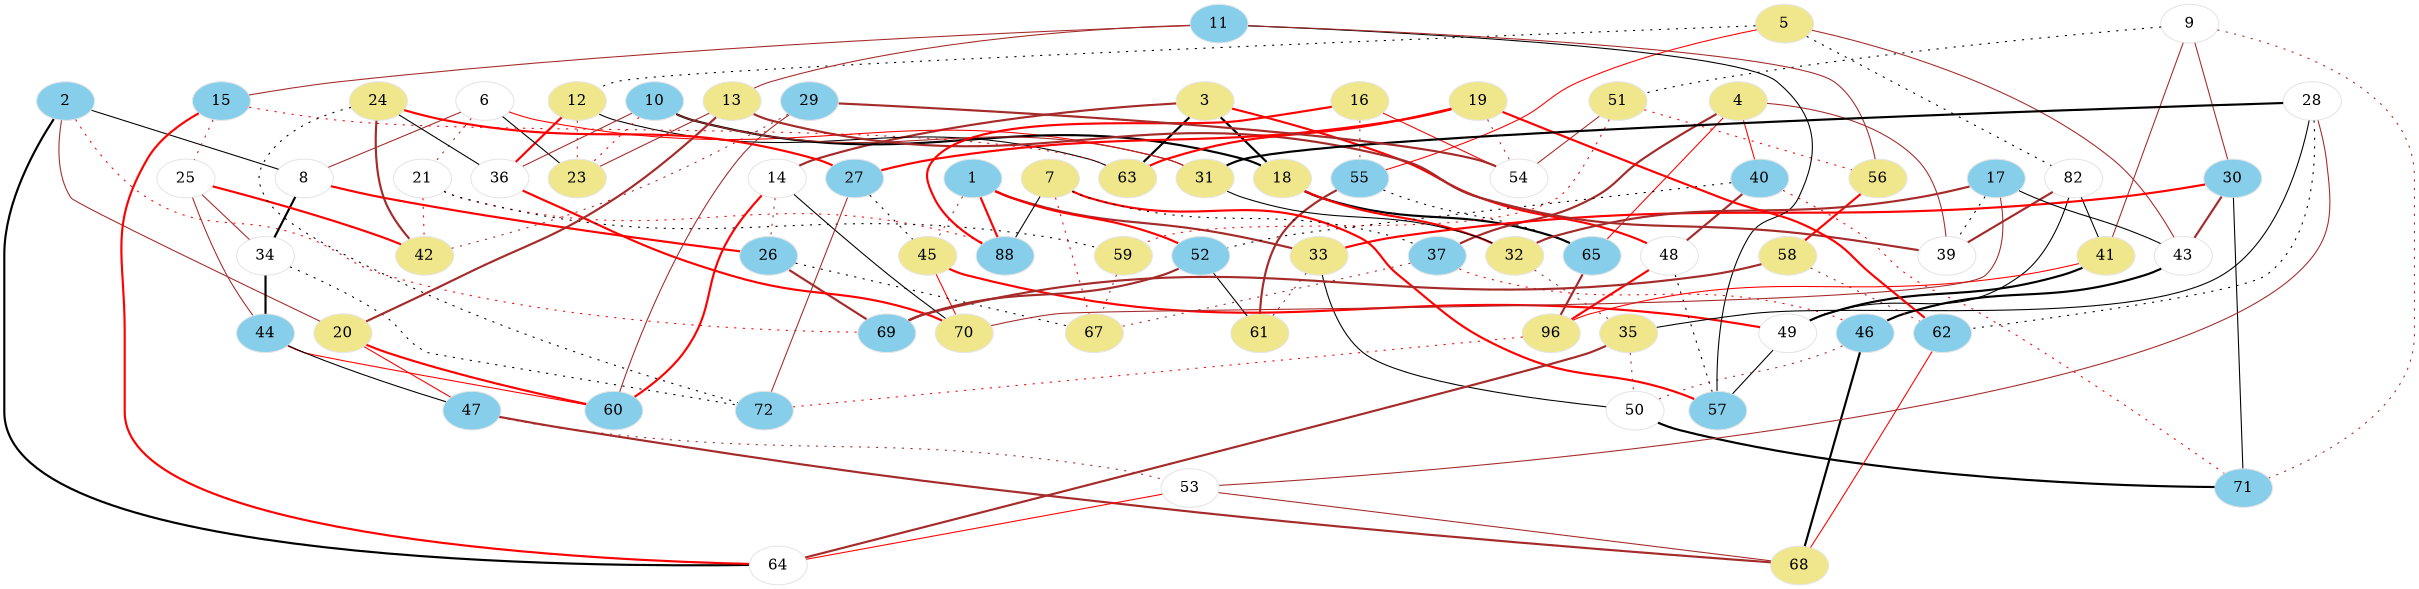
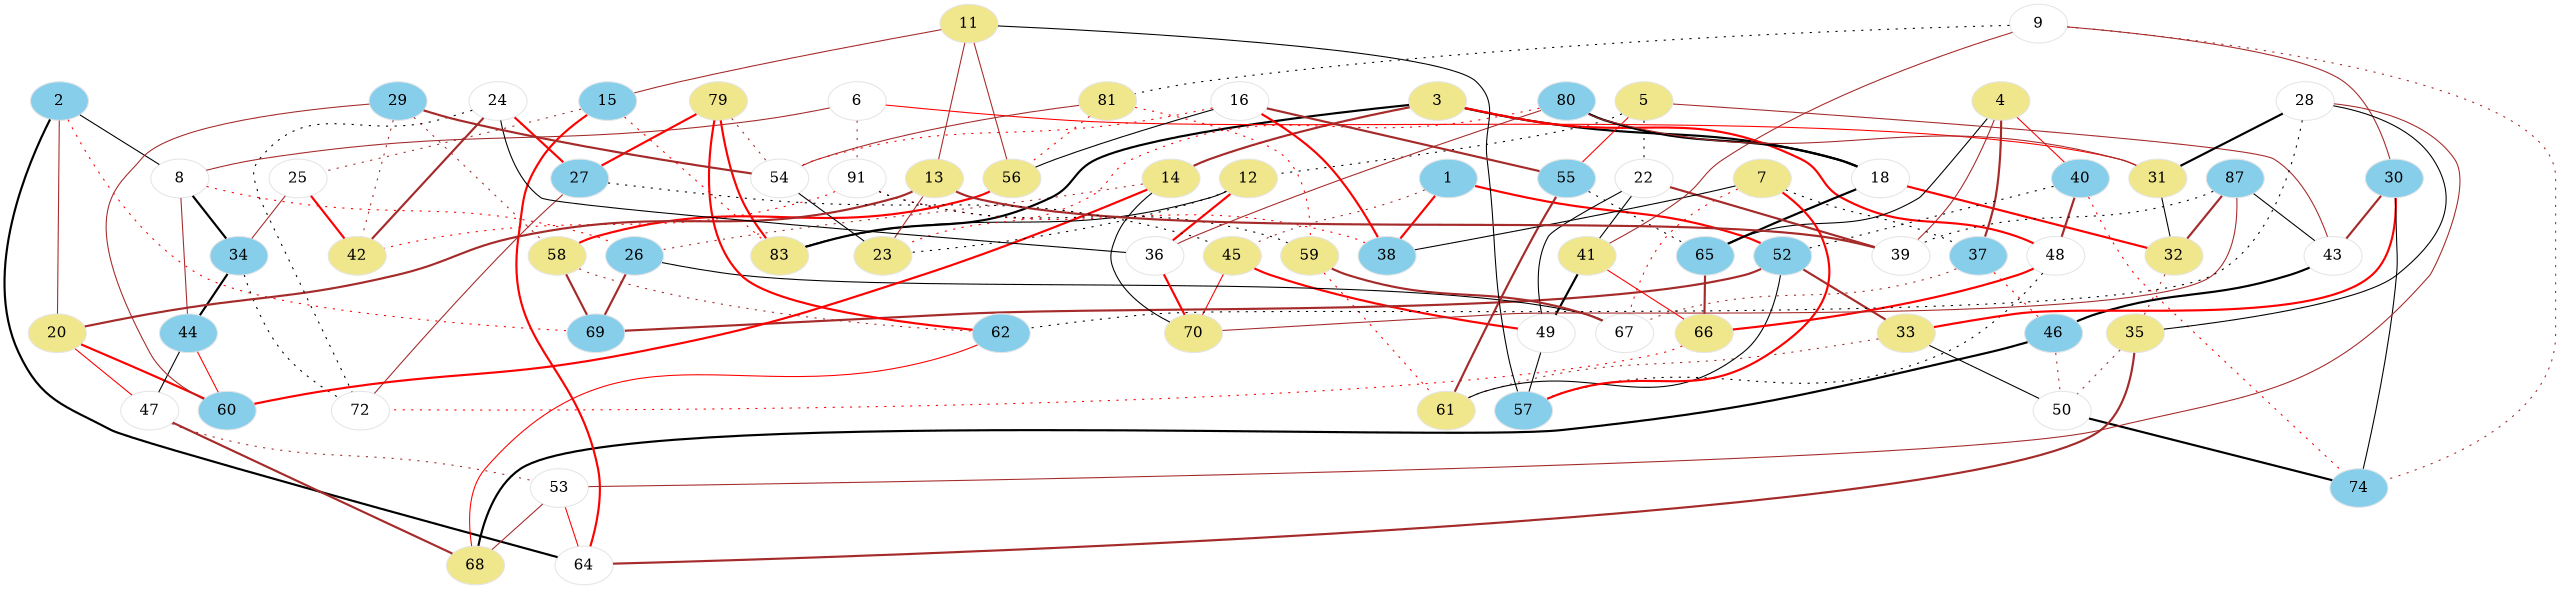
(1219, 24) -> (969, 24)
(378, 101) -> (498, 101)
(655, 101) -> (1567, 101)
(1360, 101) -> (1240, 101)
(1478, 101) -> (718, 101)
(1618, 101) -> (1108, 101)
(1425, 133) -> (1006, 132)
(1360, 134) -> (1403, 140)
none -> (1124, 136)
(530, 139) -> (831, 217)
(577, 148) -> (1071, 231)
(1674, 169) -> (1897, 209)
(422, 178) -> (857, 178)
none -> (477, 178)
(777, 178) -> (1171, 178)
(1128, 178) -> (780, 256)
(1282, 178) -> (1880, 178)
(1996, 178) -> (2235, 178)
(2074, 178) -> (1644, 178)
(525, 222) -> (410, 211)
(1143, 223) -> (1853, 300)
(266, 256) -> (239, 256)
(1005, 256) -> (1387, 256)
(218, 259) -> (184, 256)
(931, 295) -> (1133, 285)
(1109, 295) -> (1467, 295)
(1094, 333) -> (1625, 333)
none -> (1378, 333)
(1551, 333) -> (1704, 333)
(472, 411) -> (150, 411)
(764, 411) -> (360, 411)
(2244, 488) -> (2359, 488)
